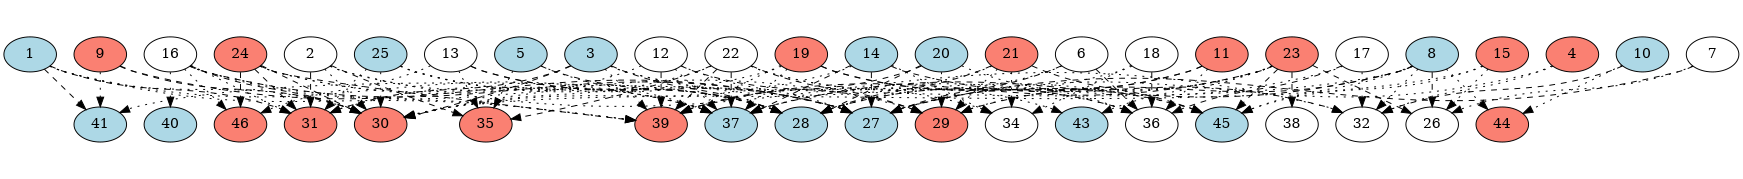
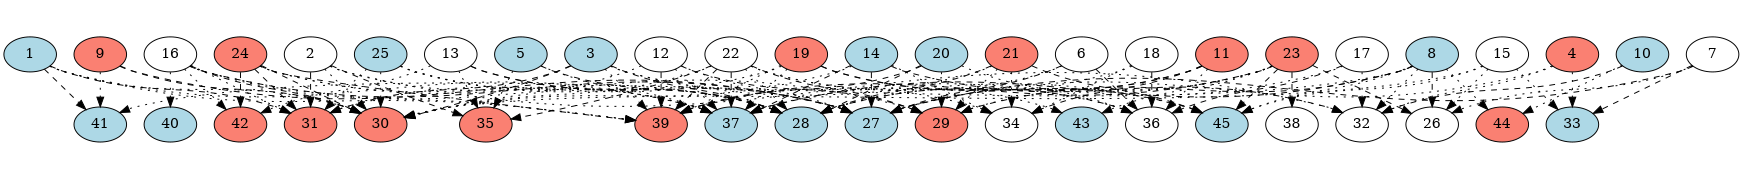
(1502, 54) -> (1502, 54)
none -> (763, 86)
none -> (1122, 89)
(240, 125) -> (240, 125)
none -> (1572, 125)
